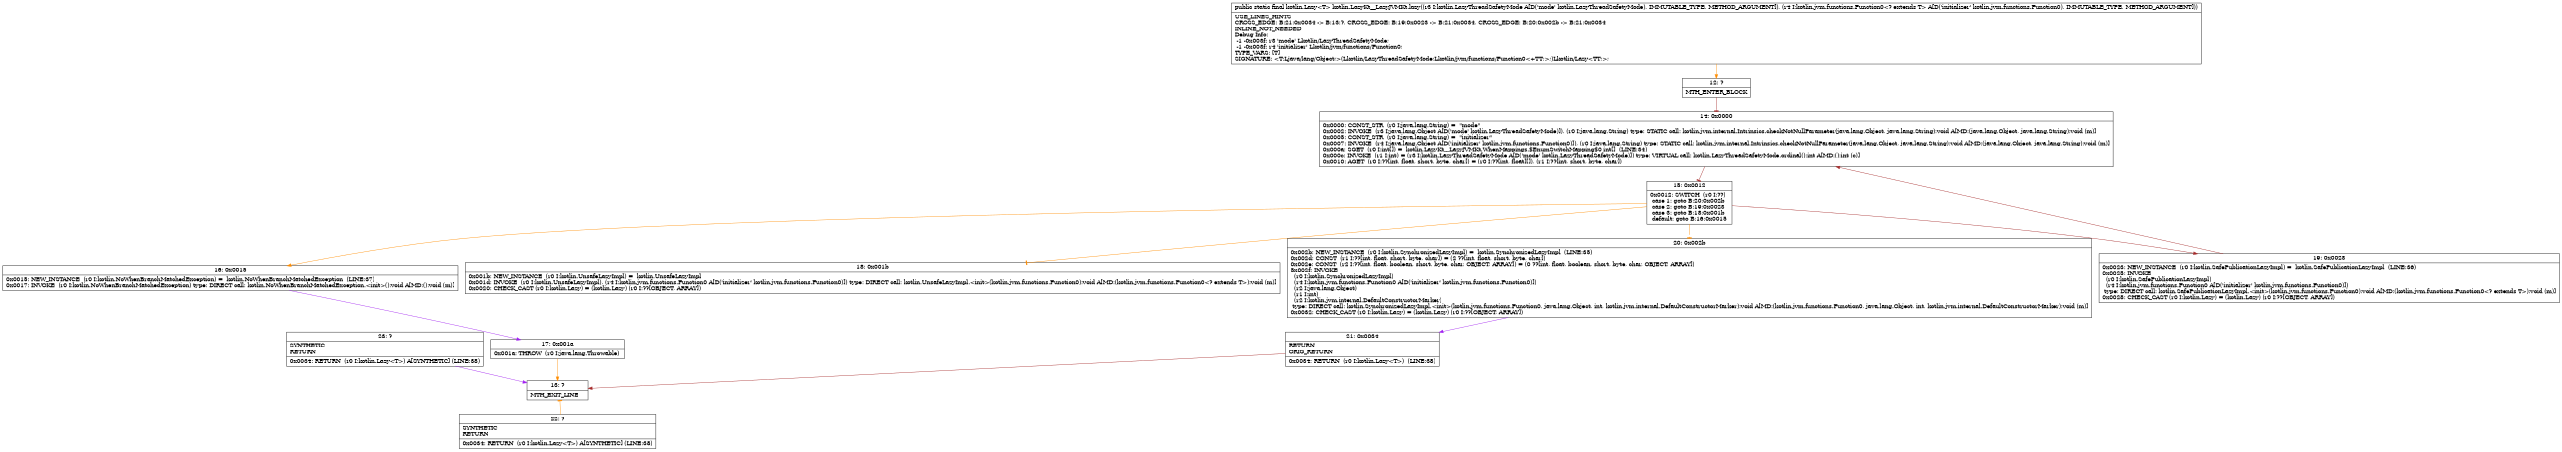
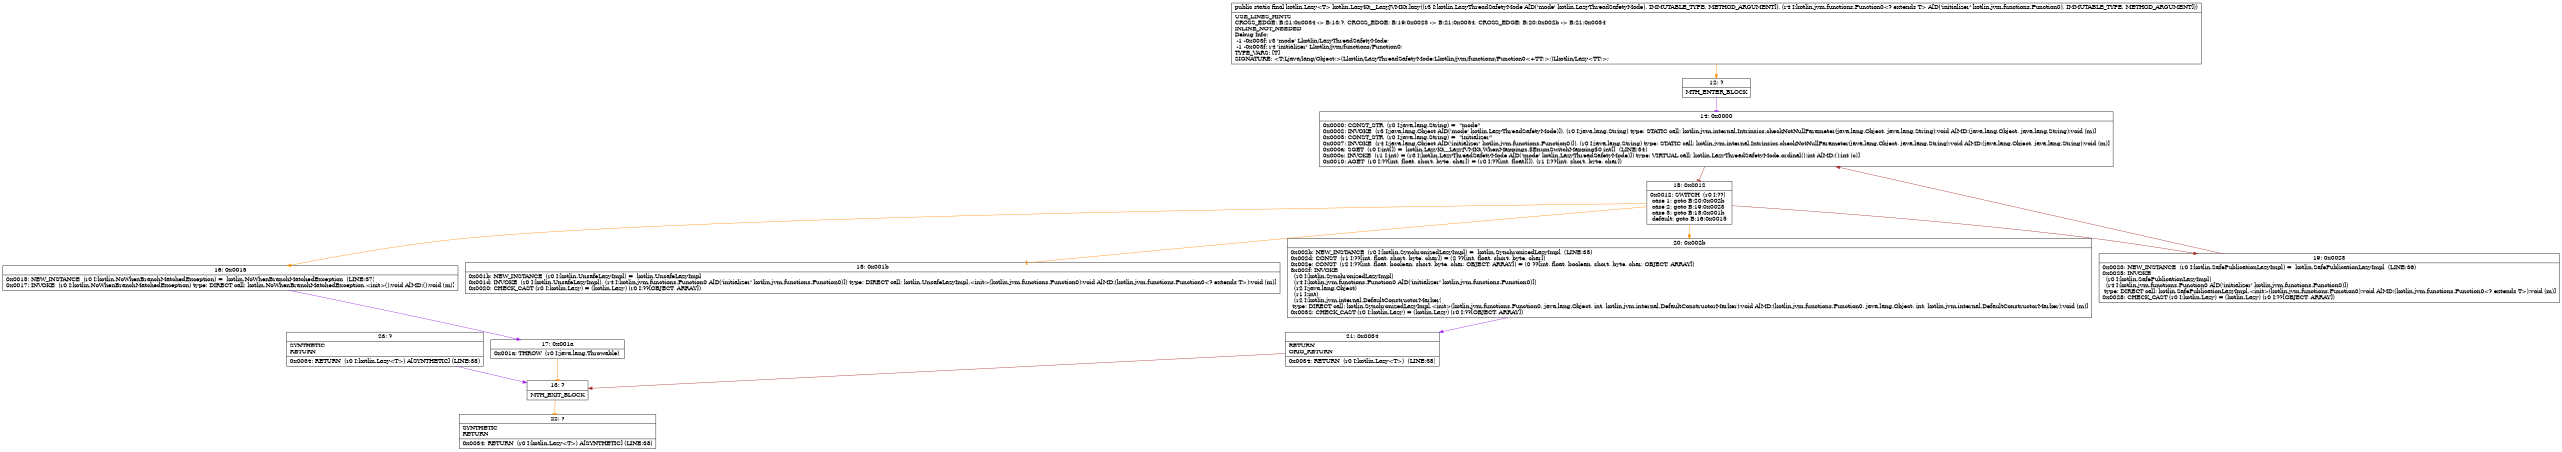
(1716, 104) -> (1716, 104)
(1689, 229) -> (1689, 229)
(558, 369) -> (558, 369)
(555, 395) -> (558, 395)
(560, 408) -> (555, 406)
